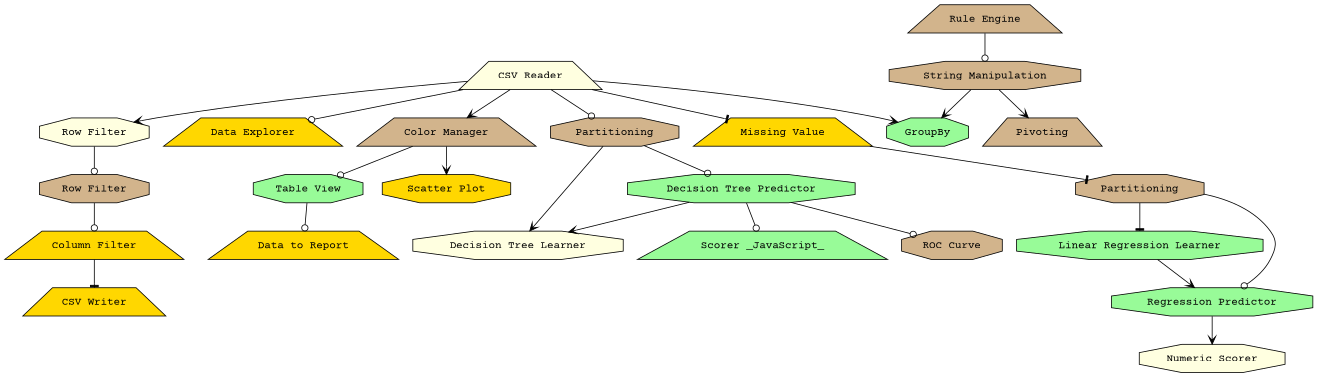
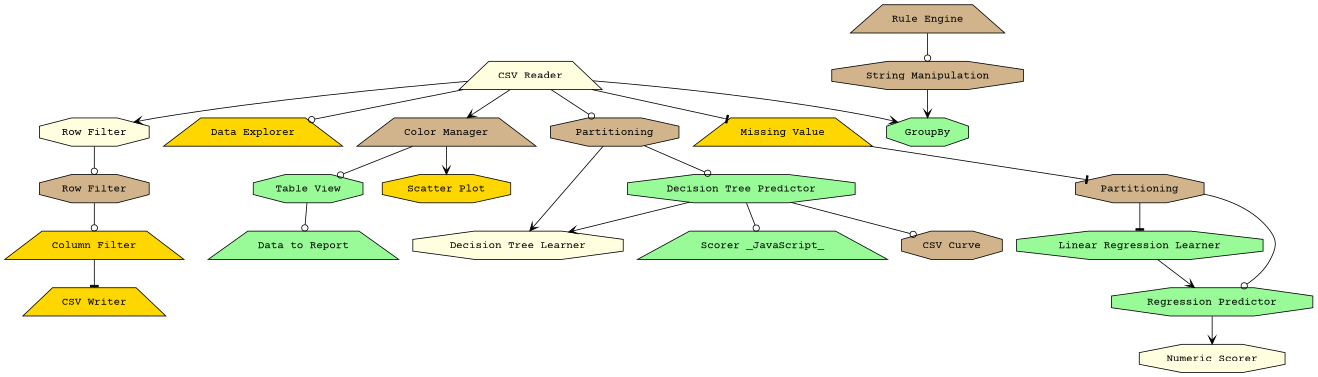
(1042, 132) -> none
(303, 245) -> (303, 245)
(952, 245) -> (952, 245)
